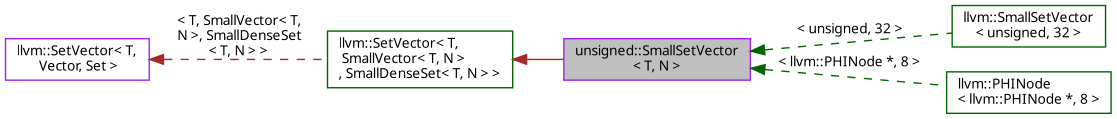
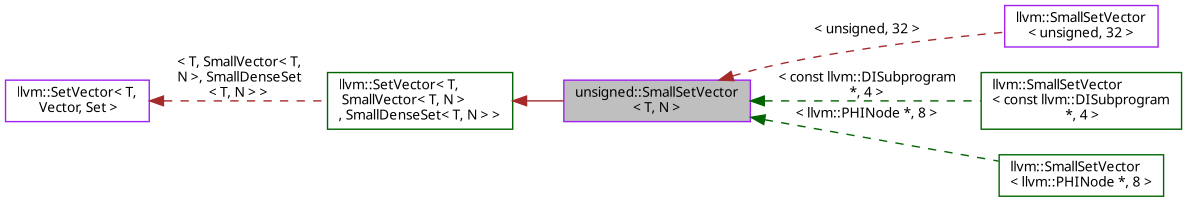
(1029, 26) -> (1081, 26)
(858, 41) -> (867, 48)
(1029, 93) -> (1081, 176)
none -> (1081, 101)
